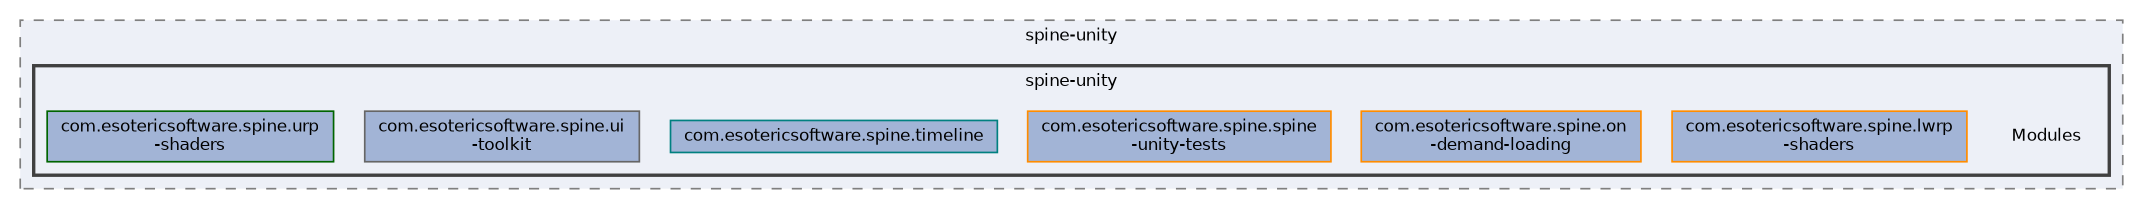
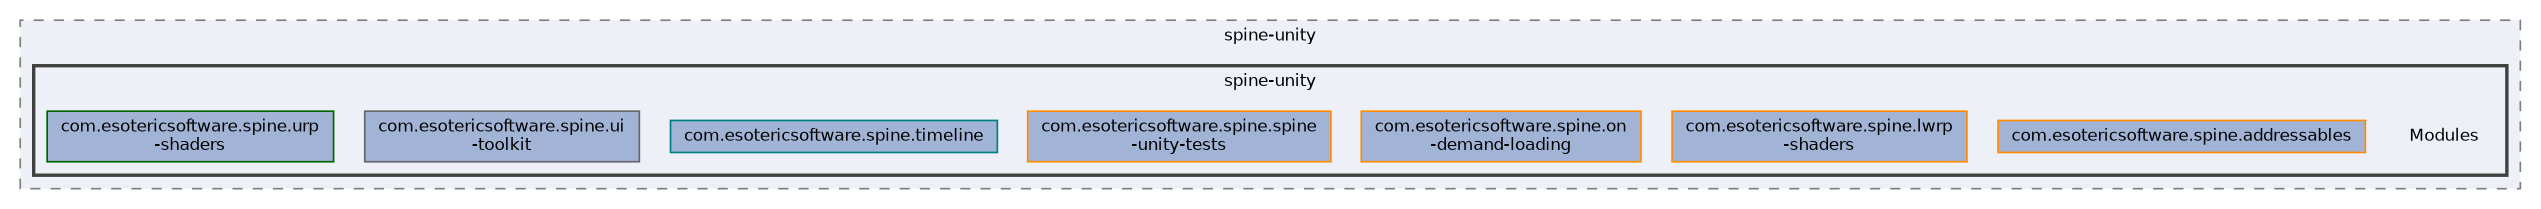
none -> (2182, 136)
